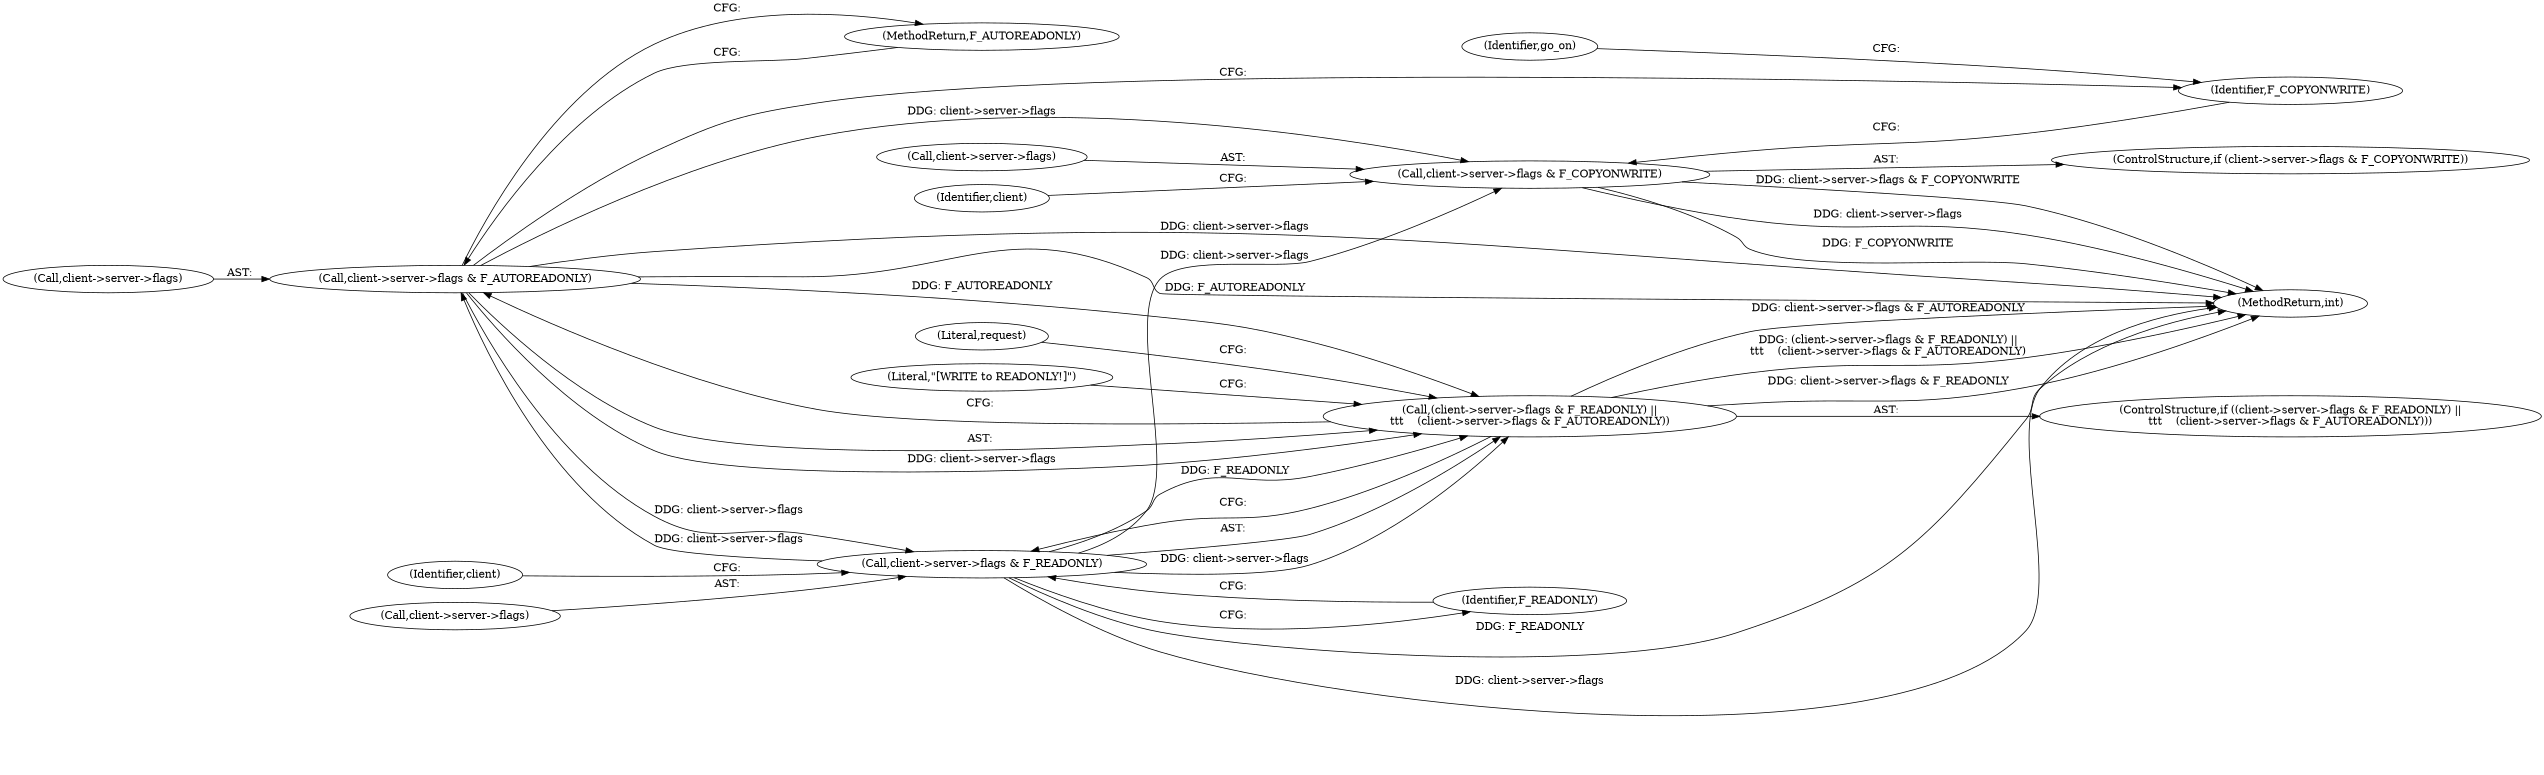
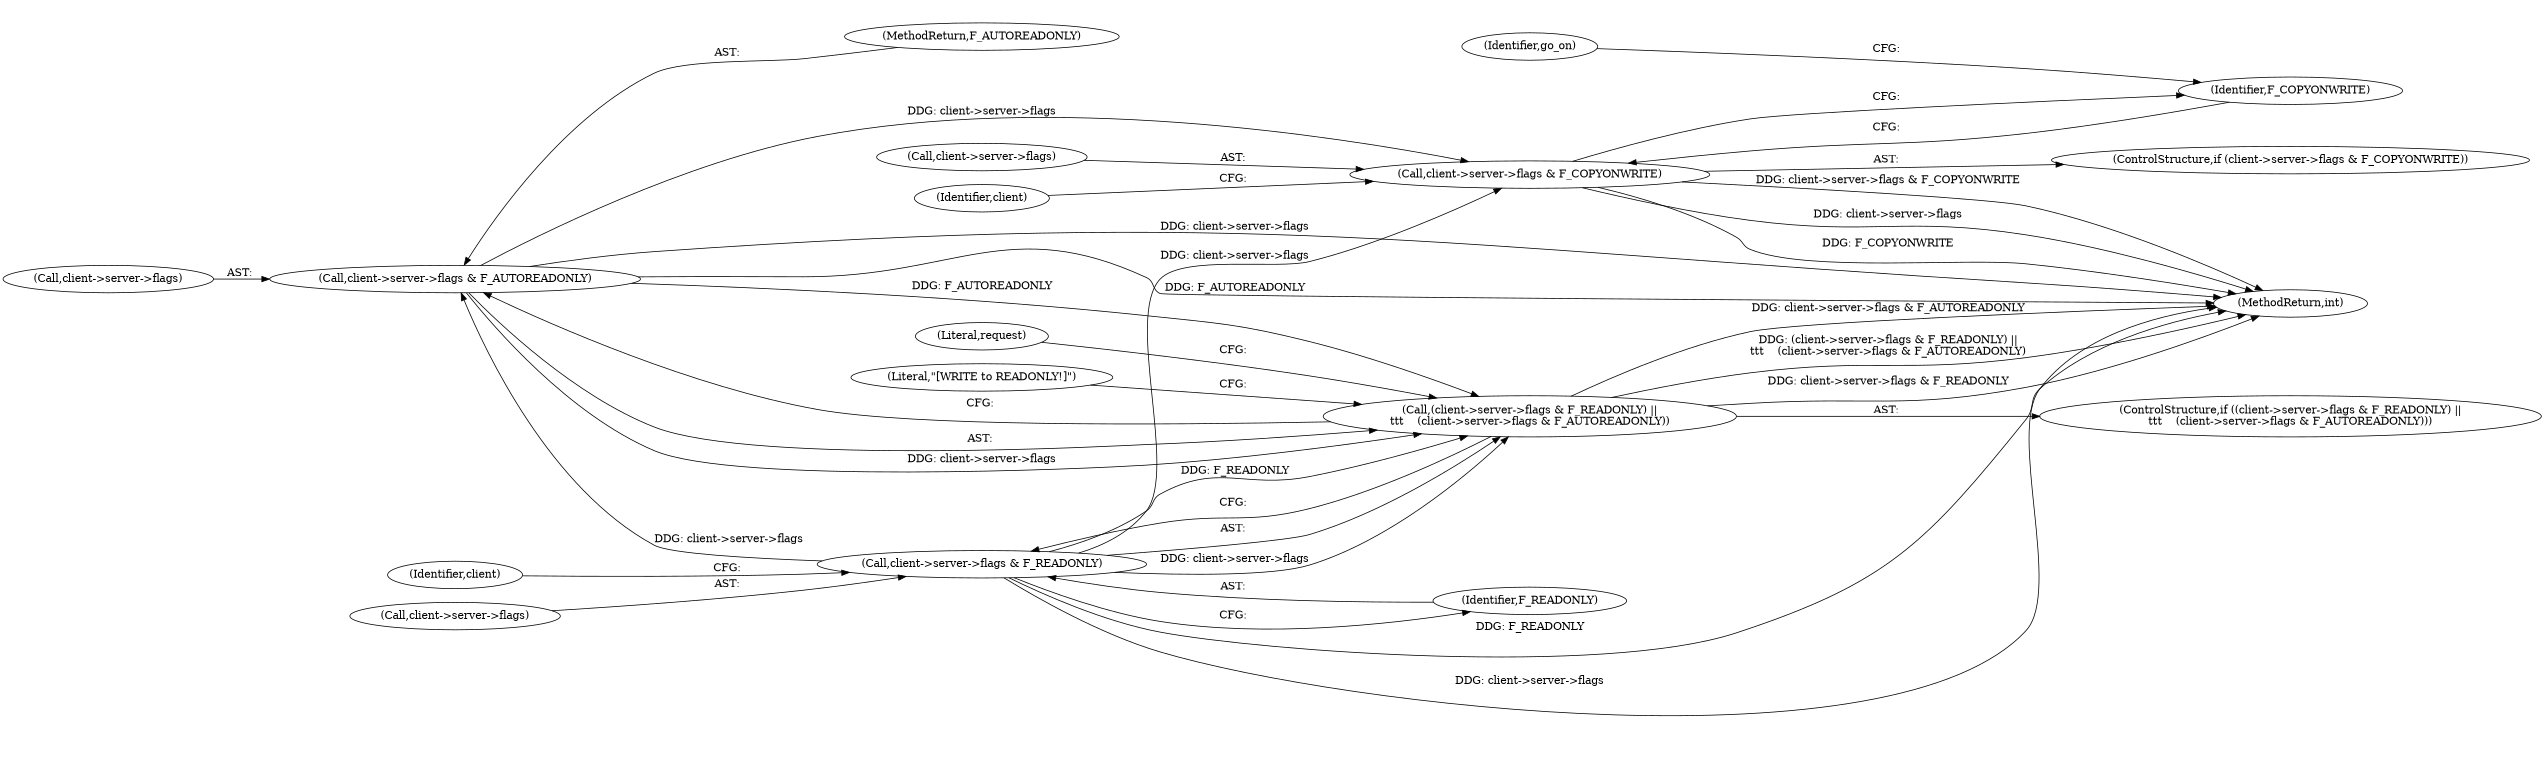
(640, 52) -> none
(729, 53) -> (729, 53)
(1303, 78) -> (1872, 110)
(636, 505) -> none
(1235, 587) -> (1235, 587)
